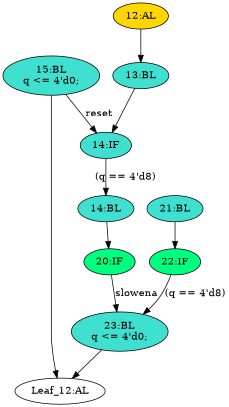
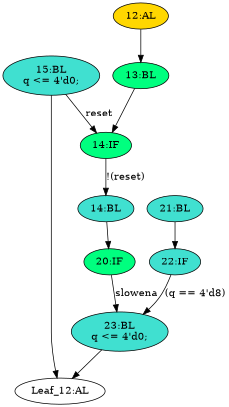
(141, 76) -> (141, 76)
(106, 145) -> (106, 145)
(126, 177) -> (126, 177)
(175, 262) -> (175, 262)
